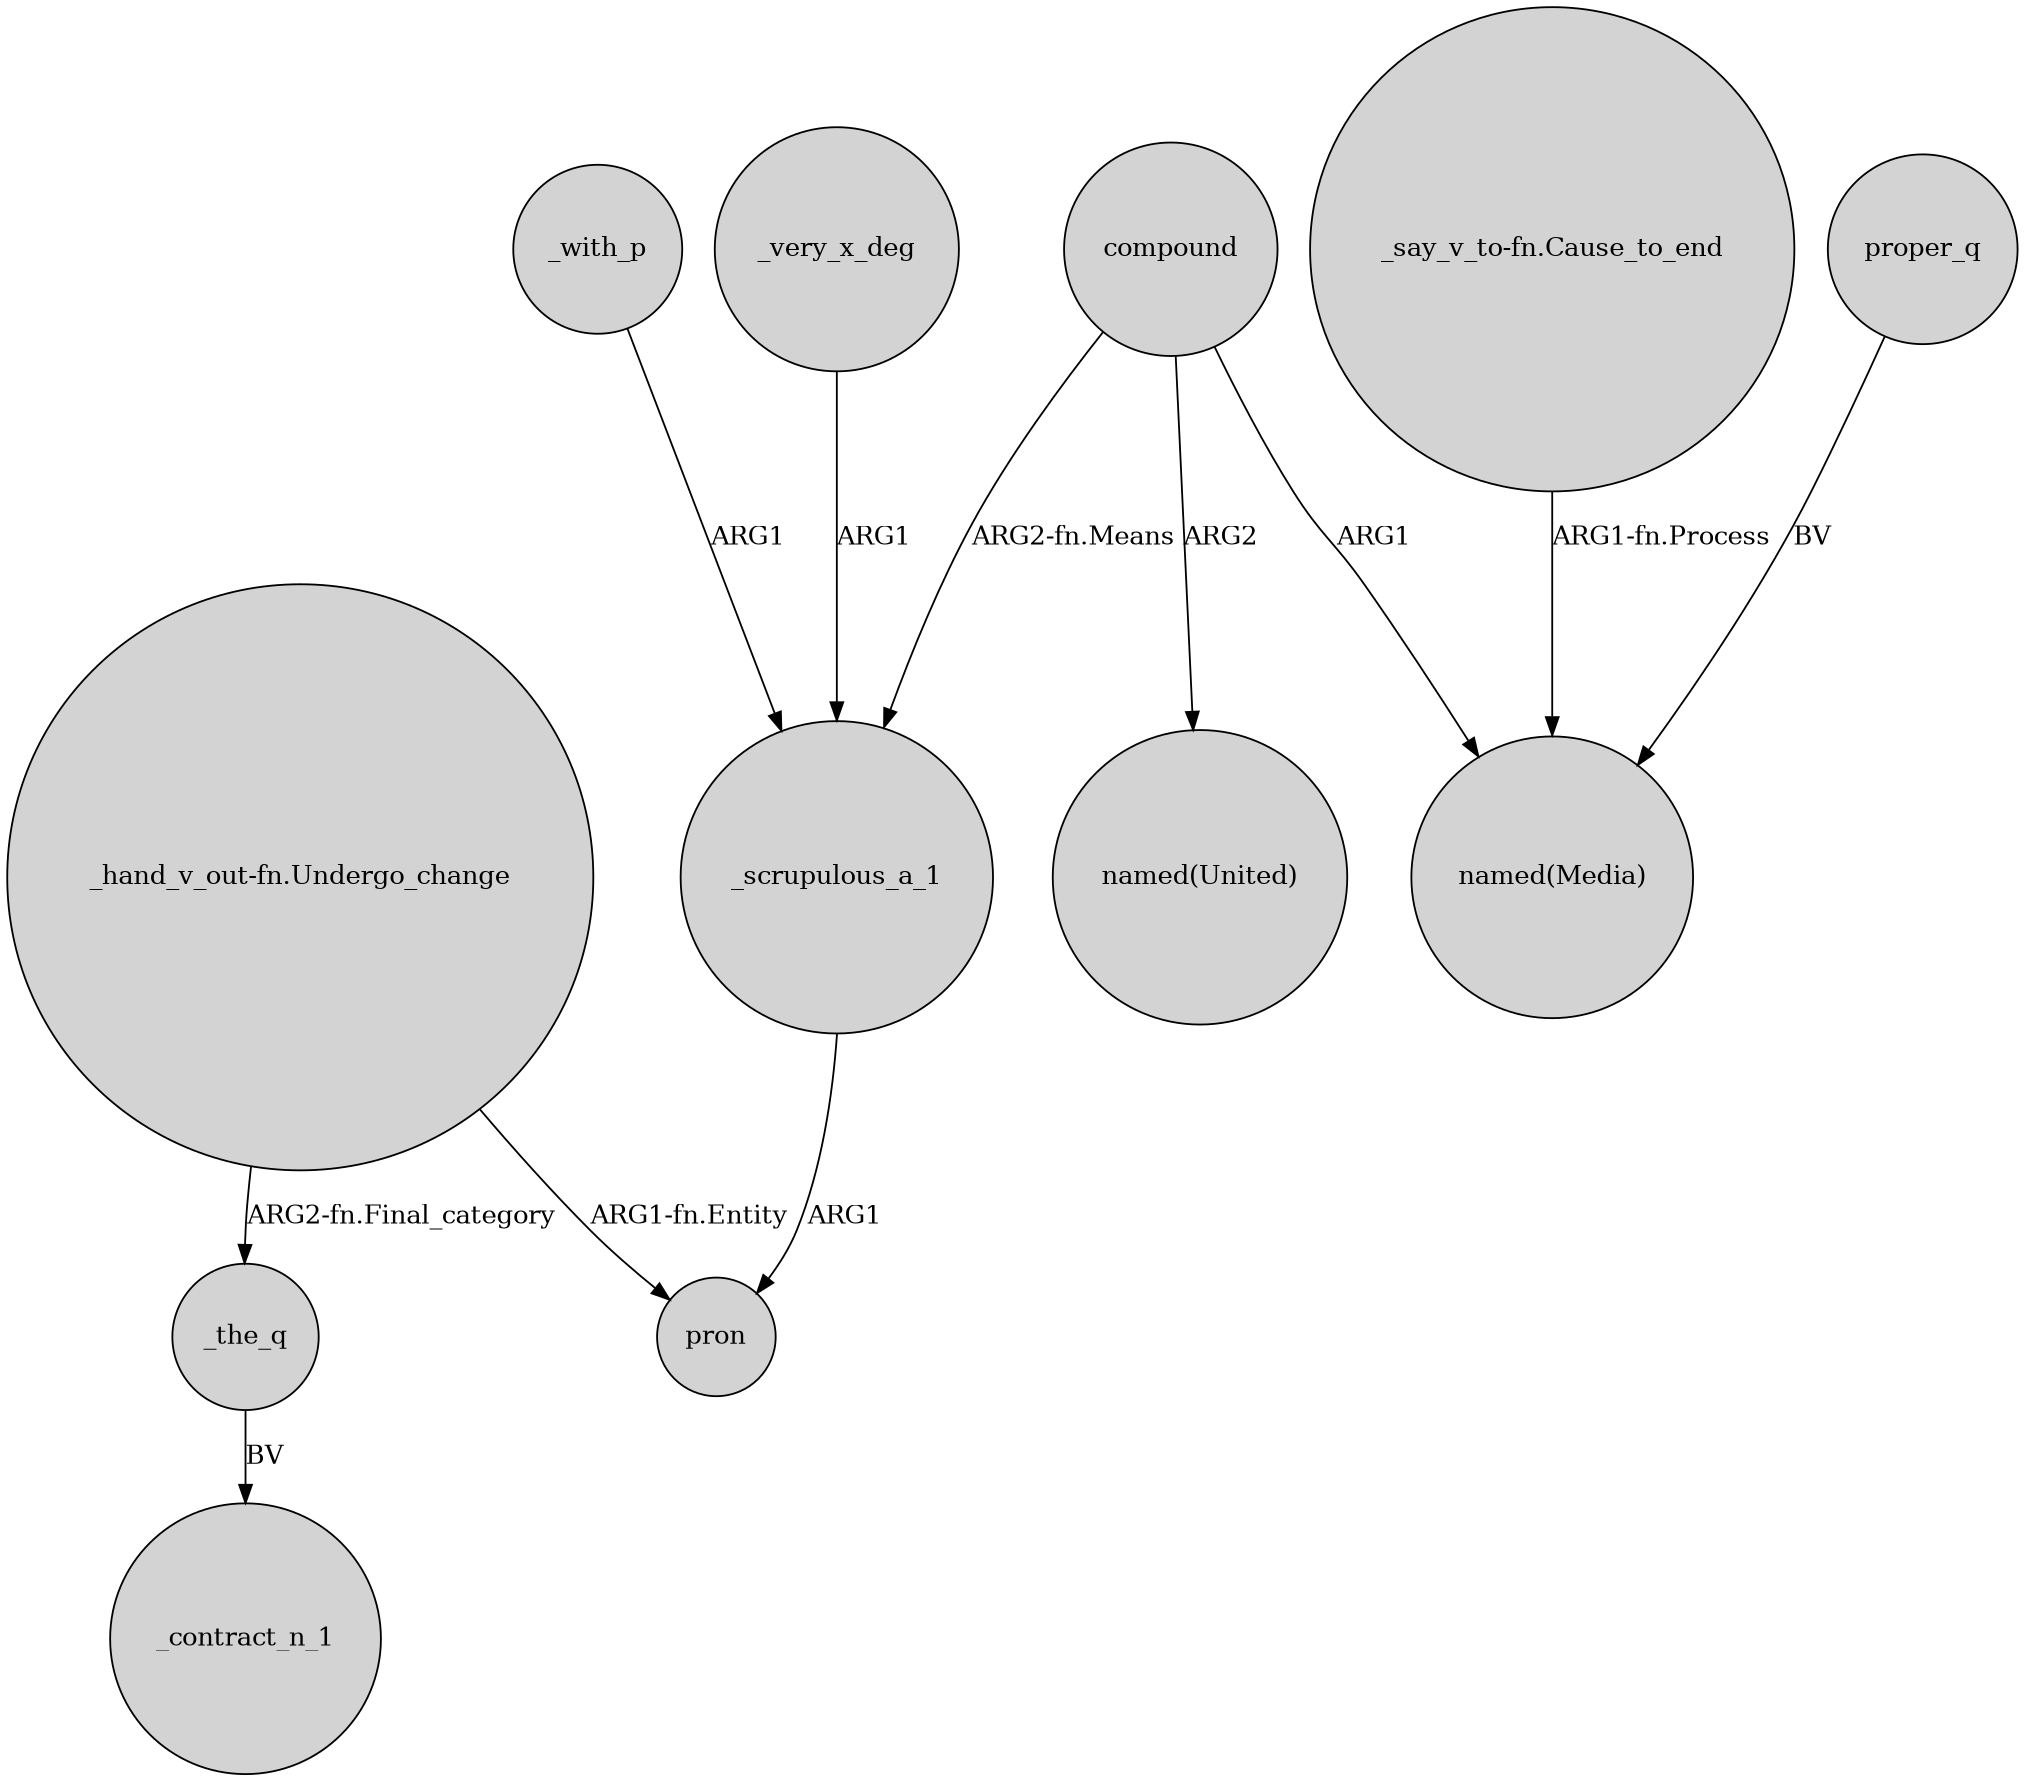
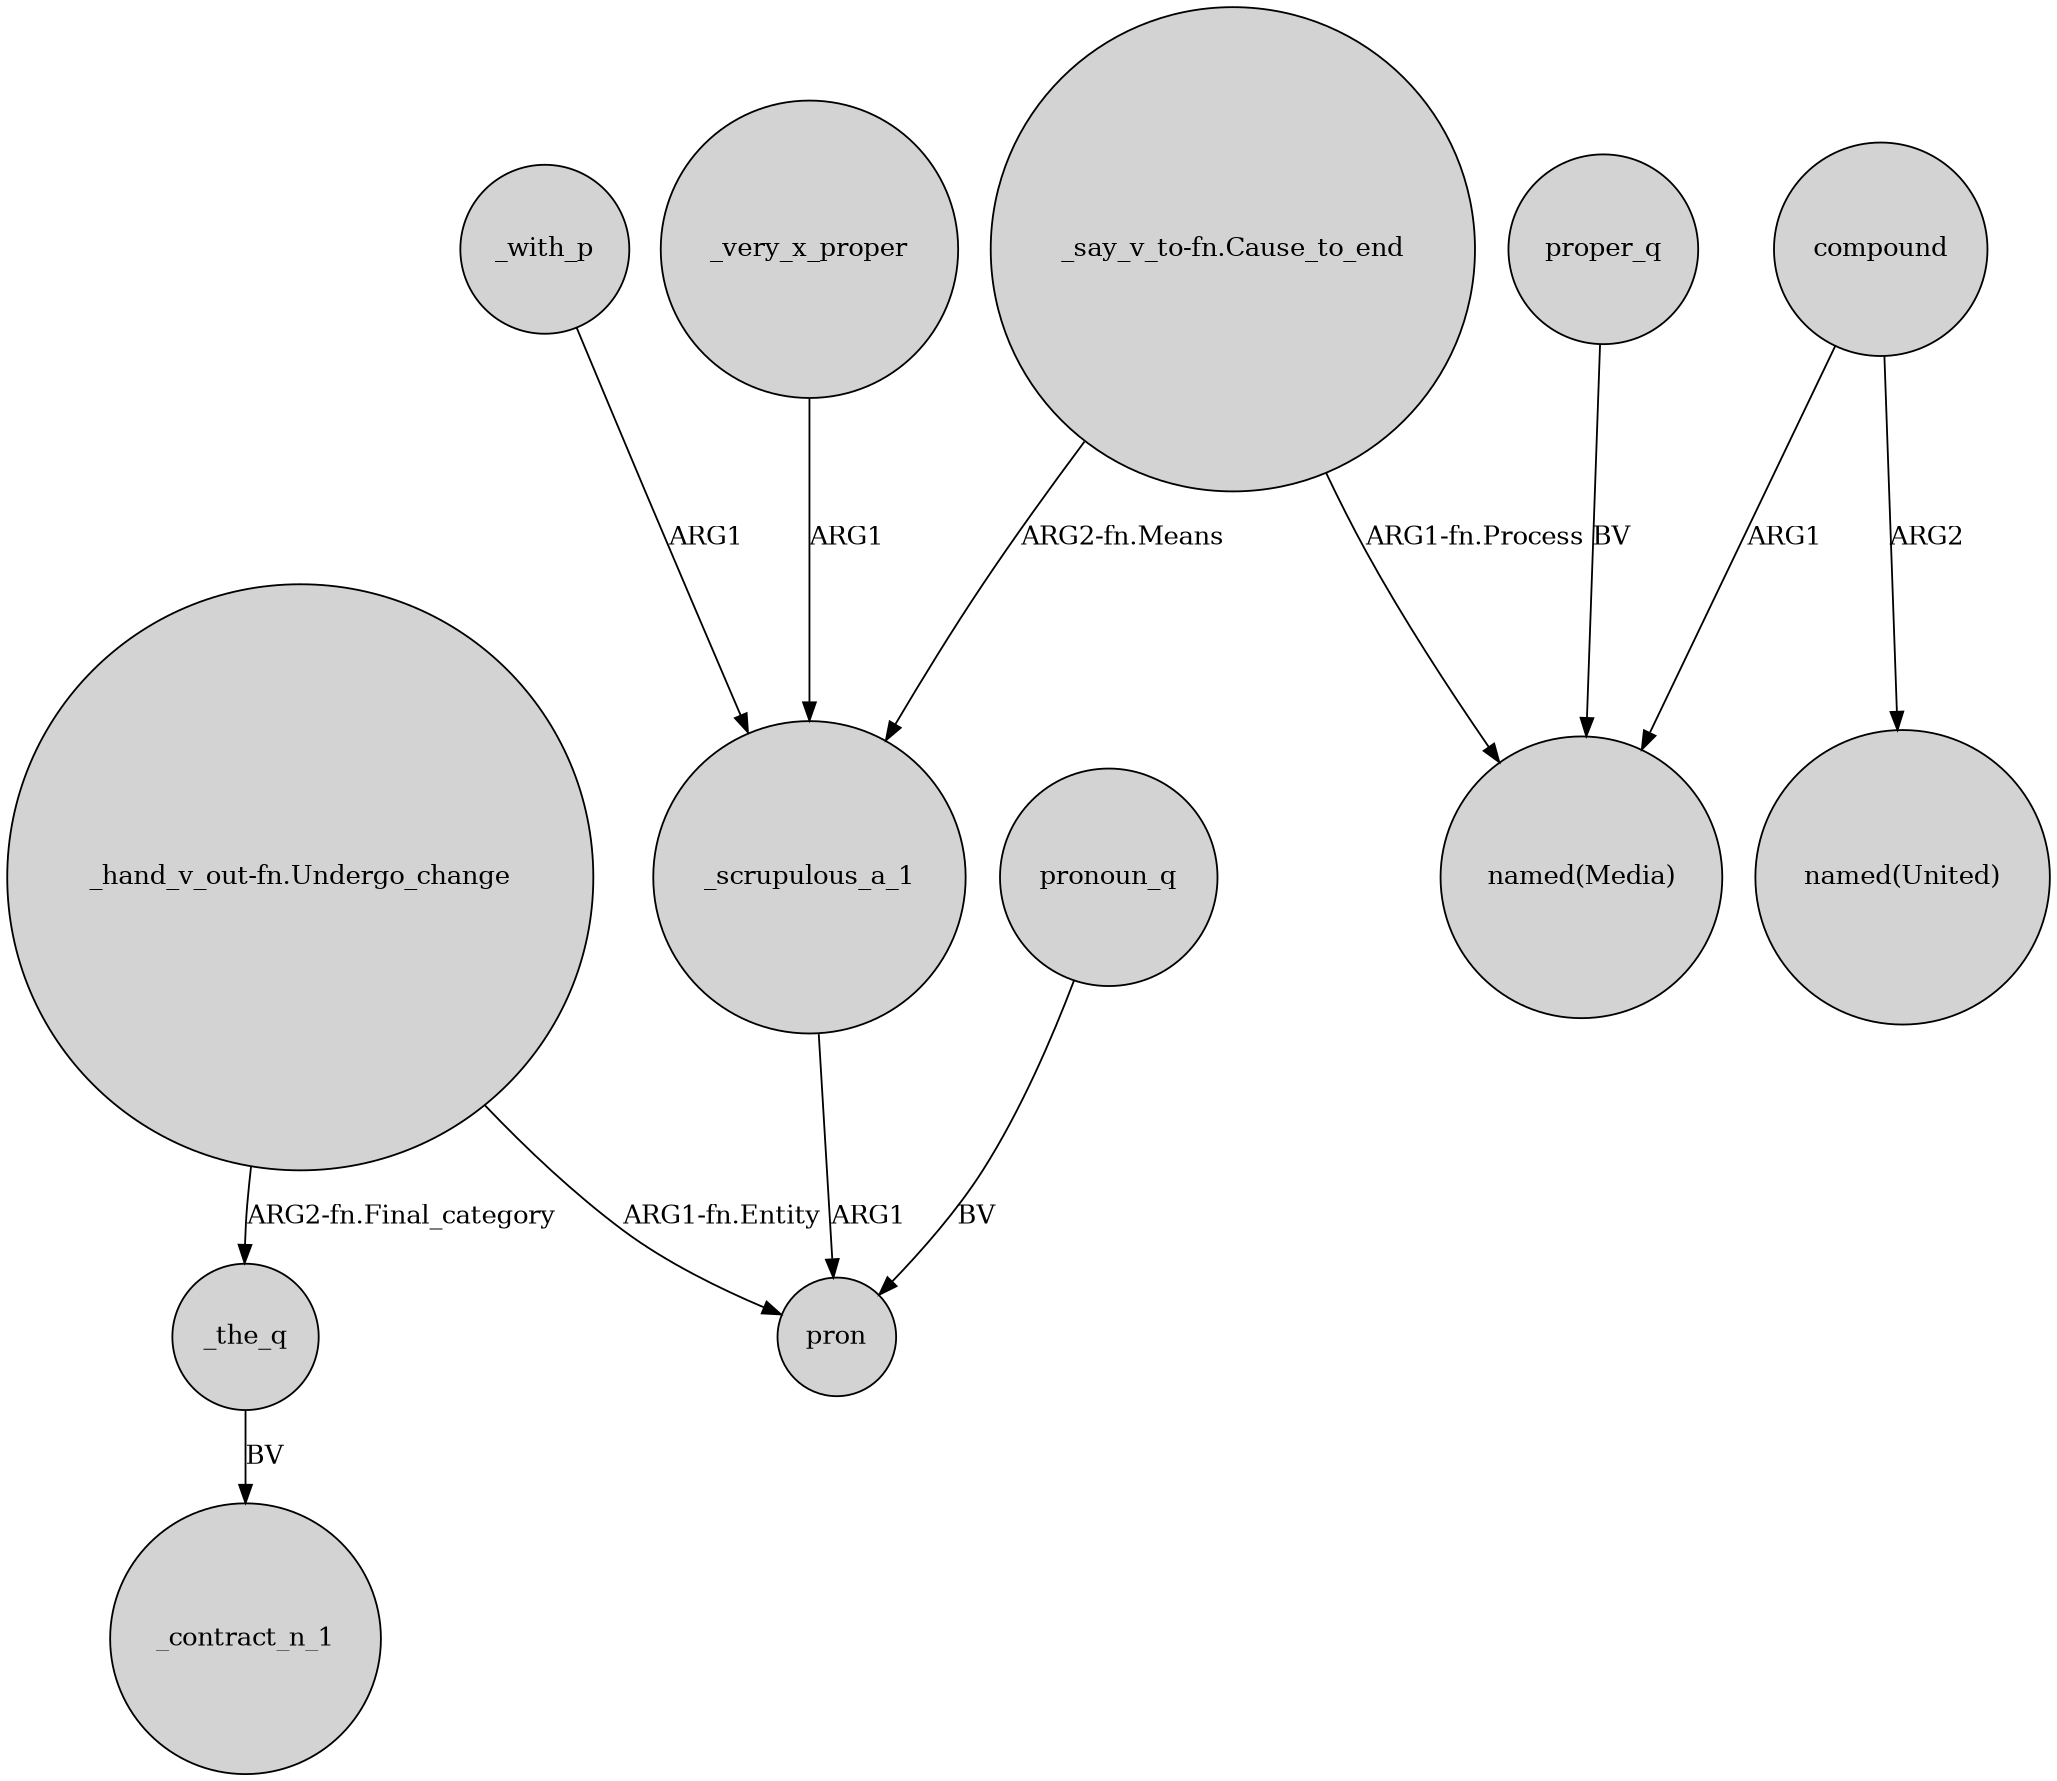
(837, 249) -> (809, 249)
(979, 511) -> (986, 580)
none -> (1109, 877)
